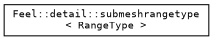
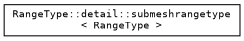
(106, 20) -> (122, 20)
